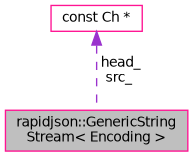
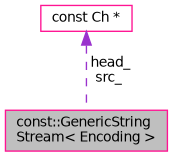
(97, 131) -> (86, 131)
